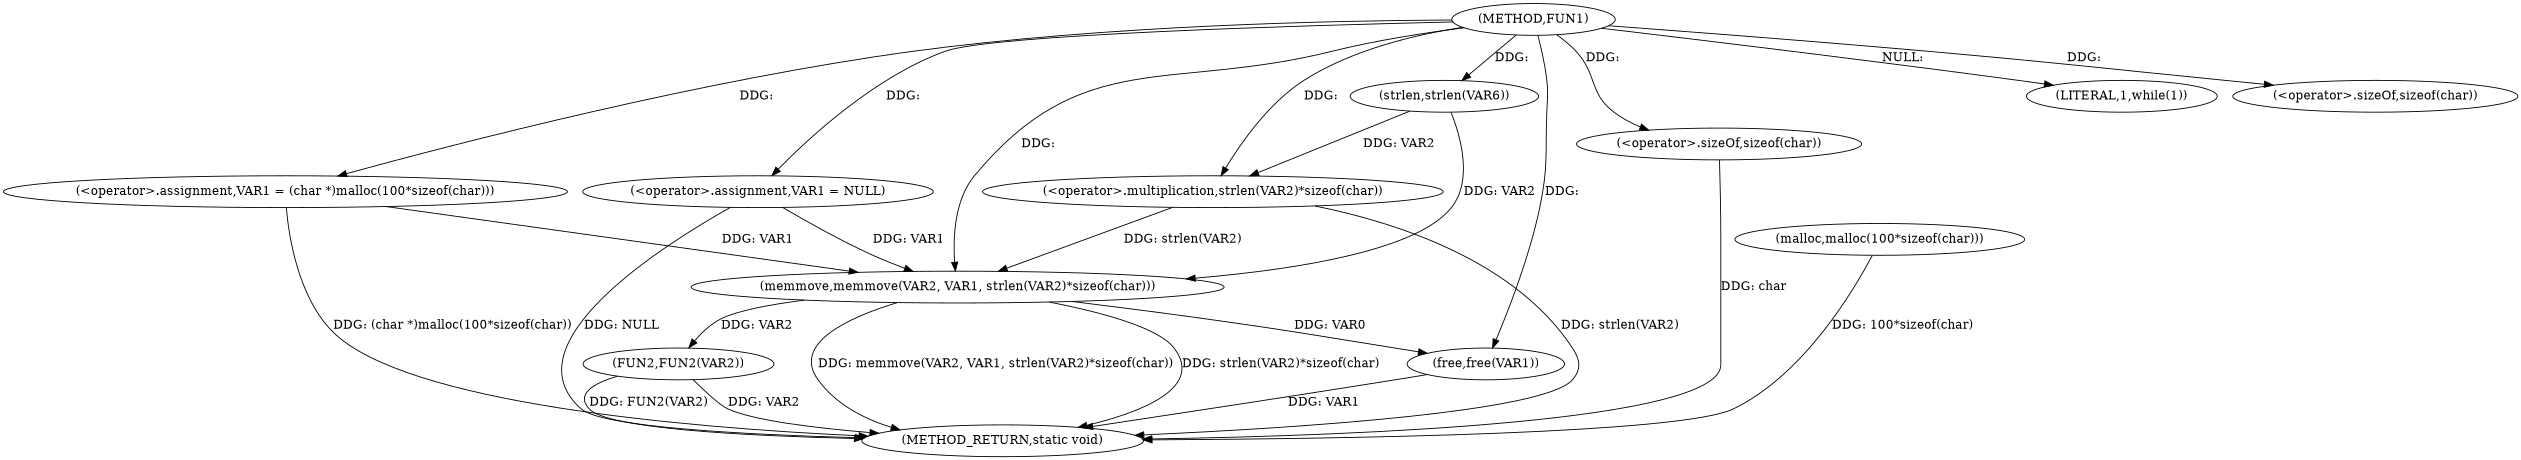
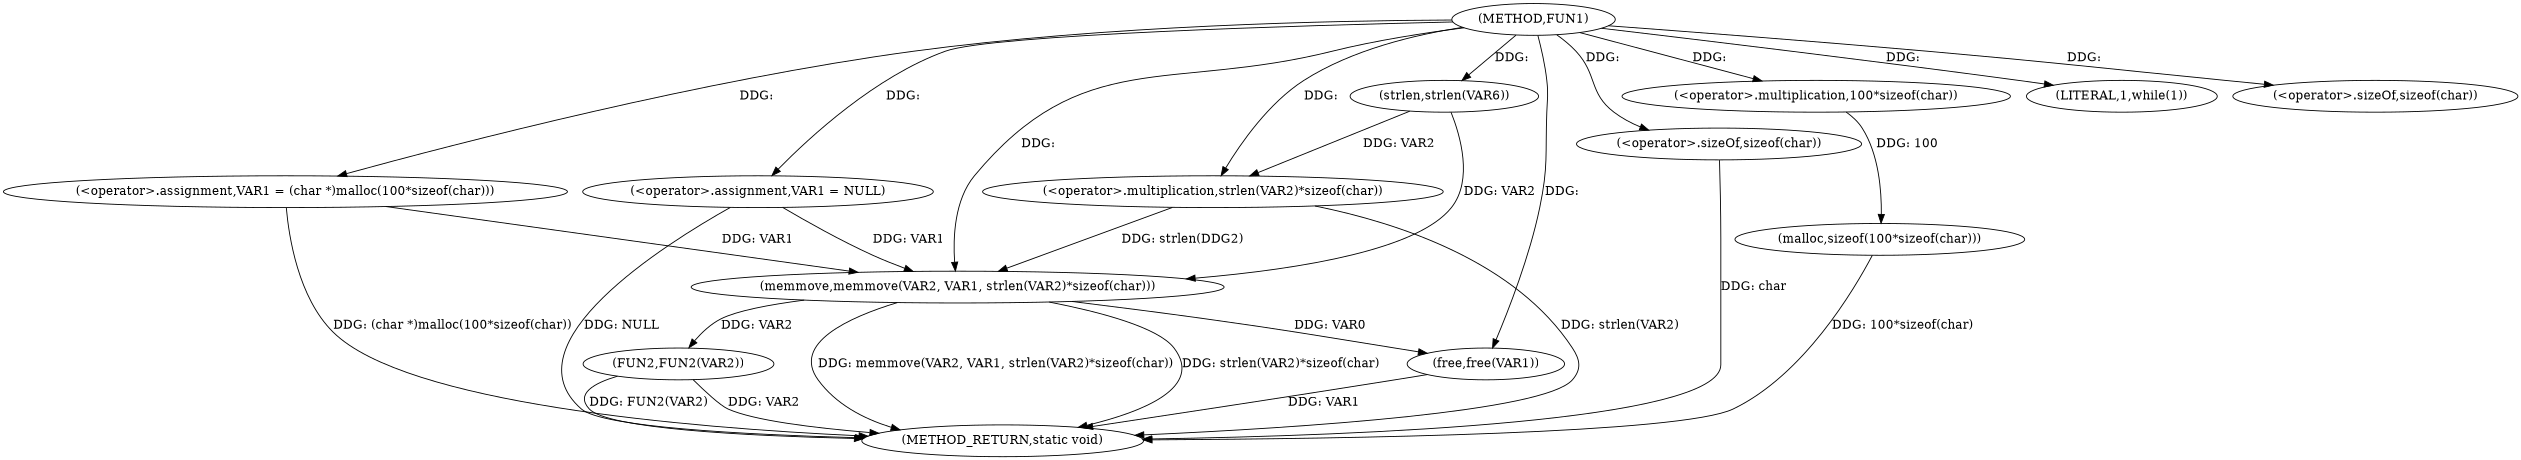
(1905, 58) -> (1905, 58)
none -> (1816, 96)
(1183, 239) -> (1183, 239)
(1880, 239) -> (1880, 239)
